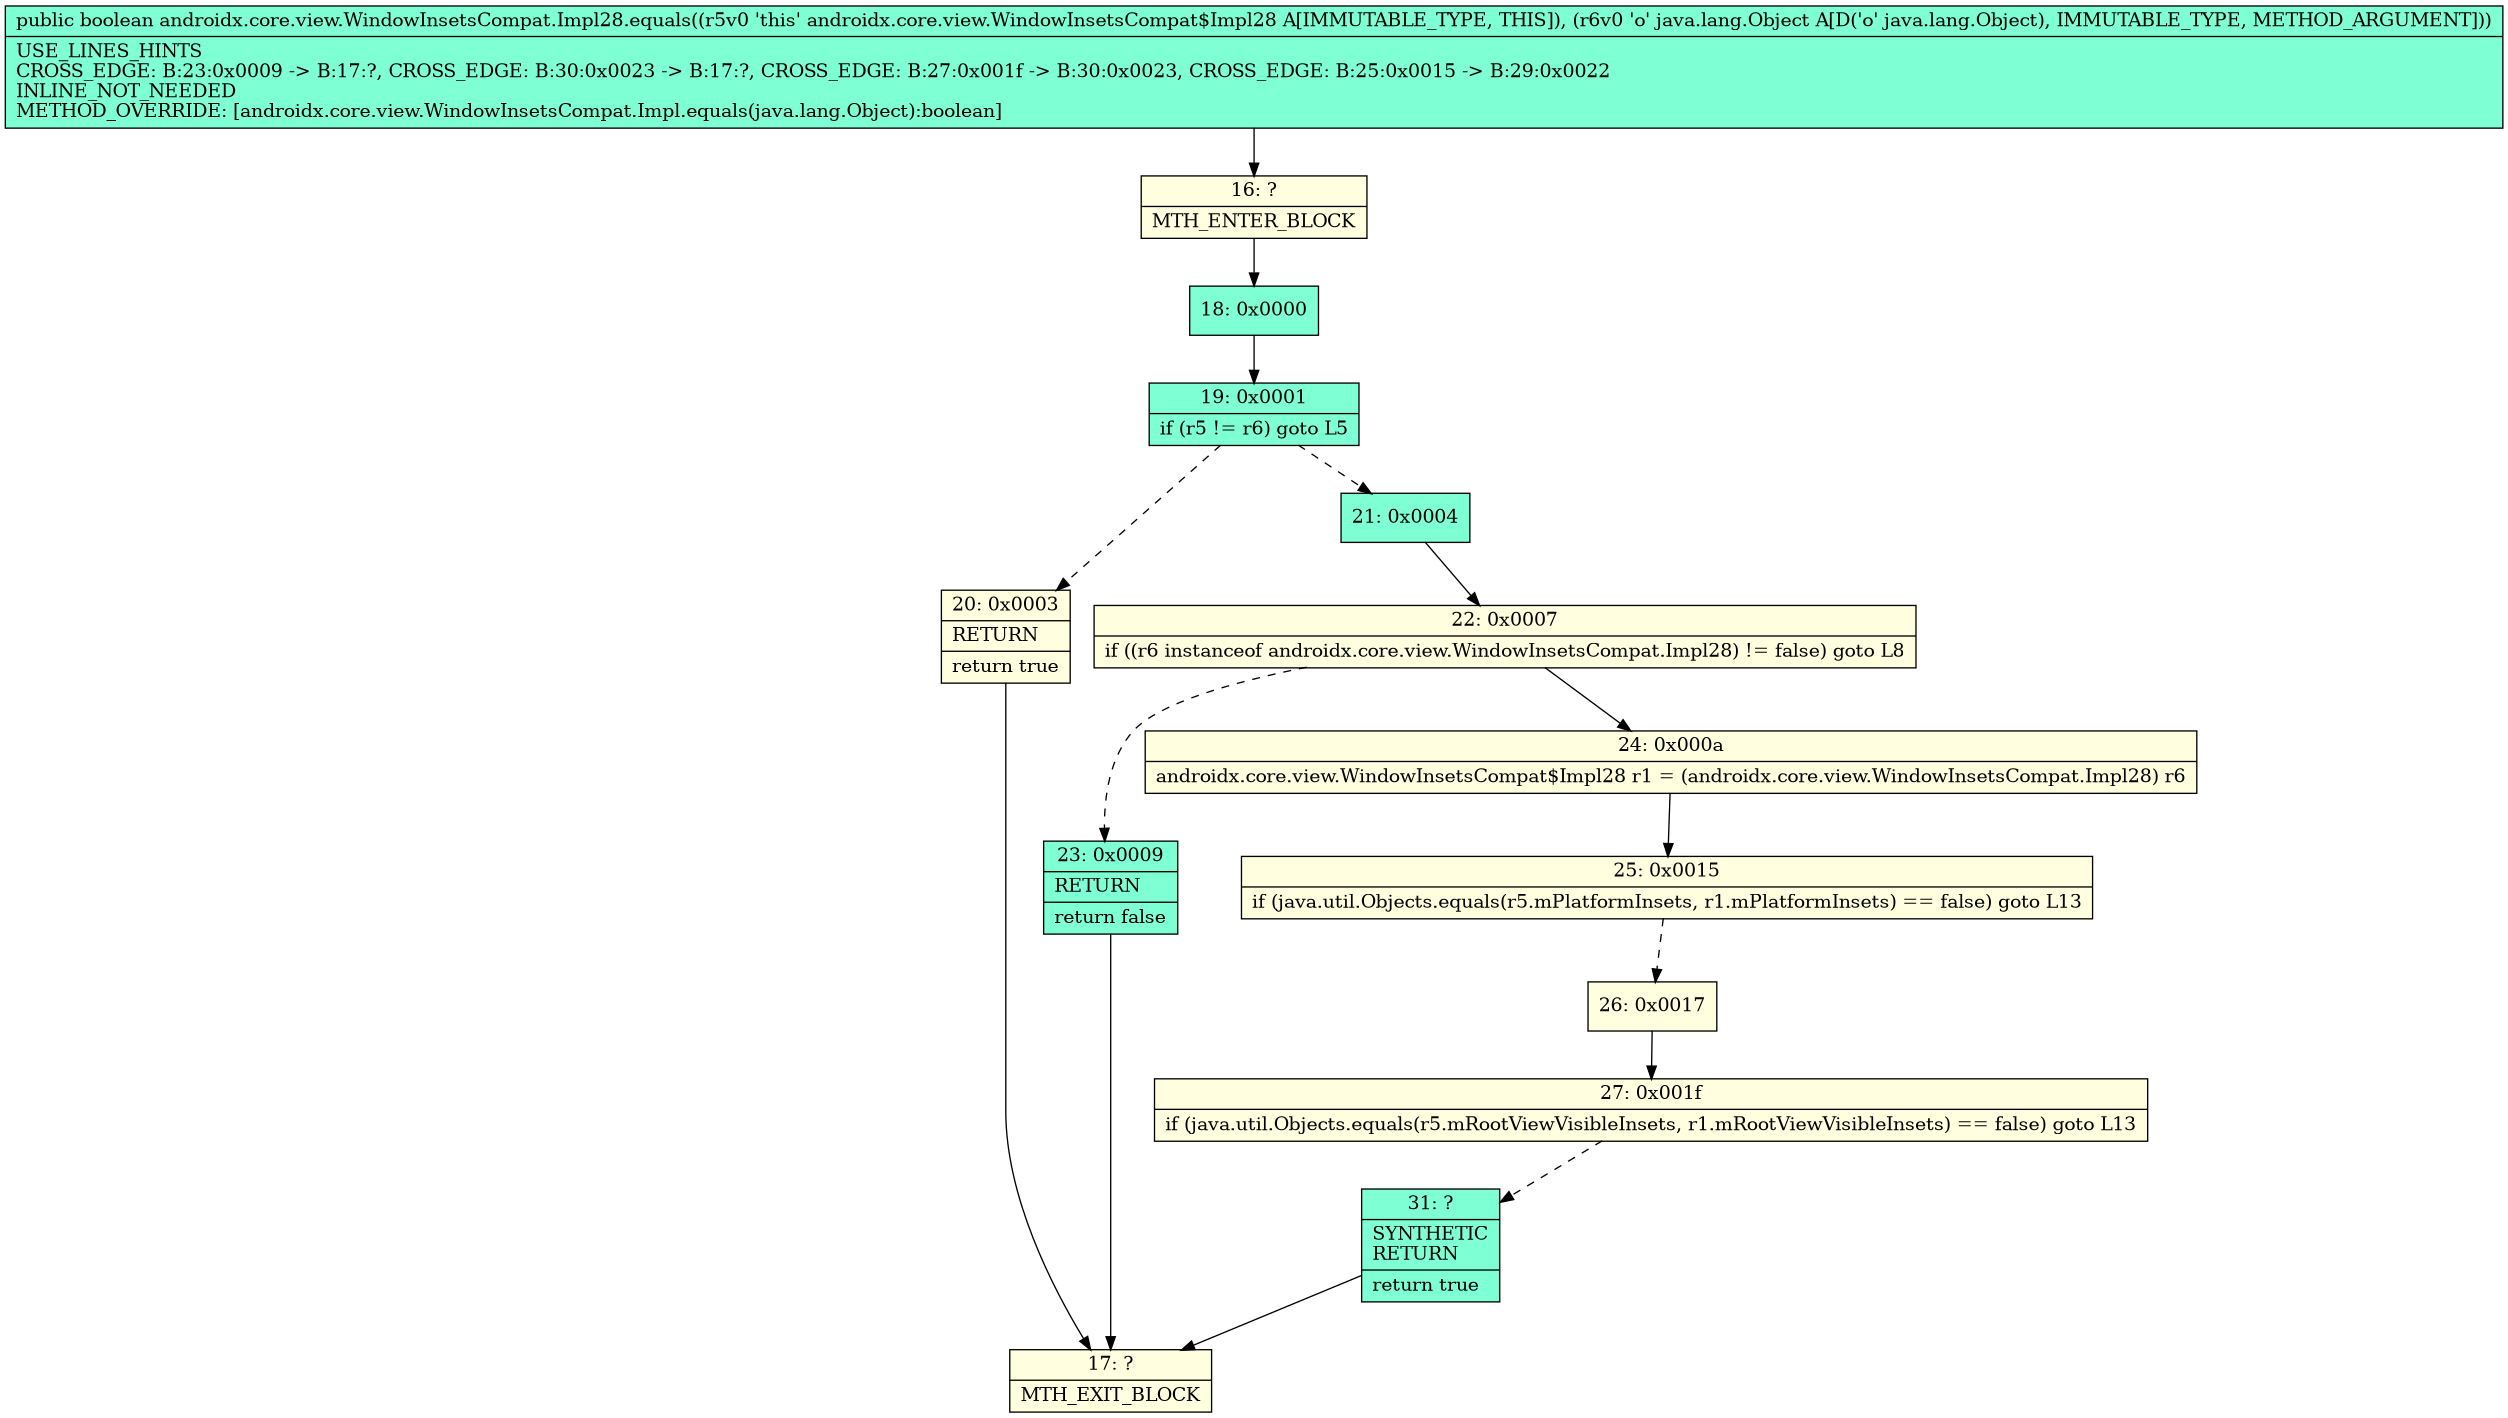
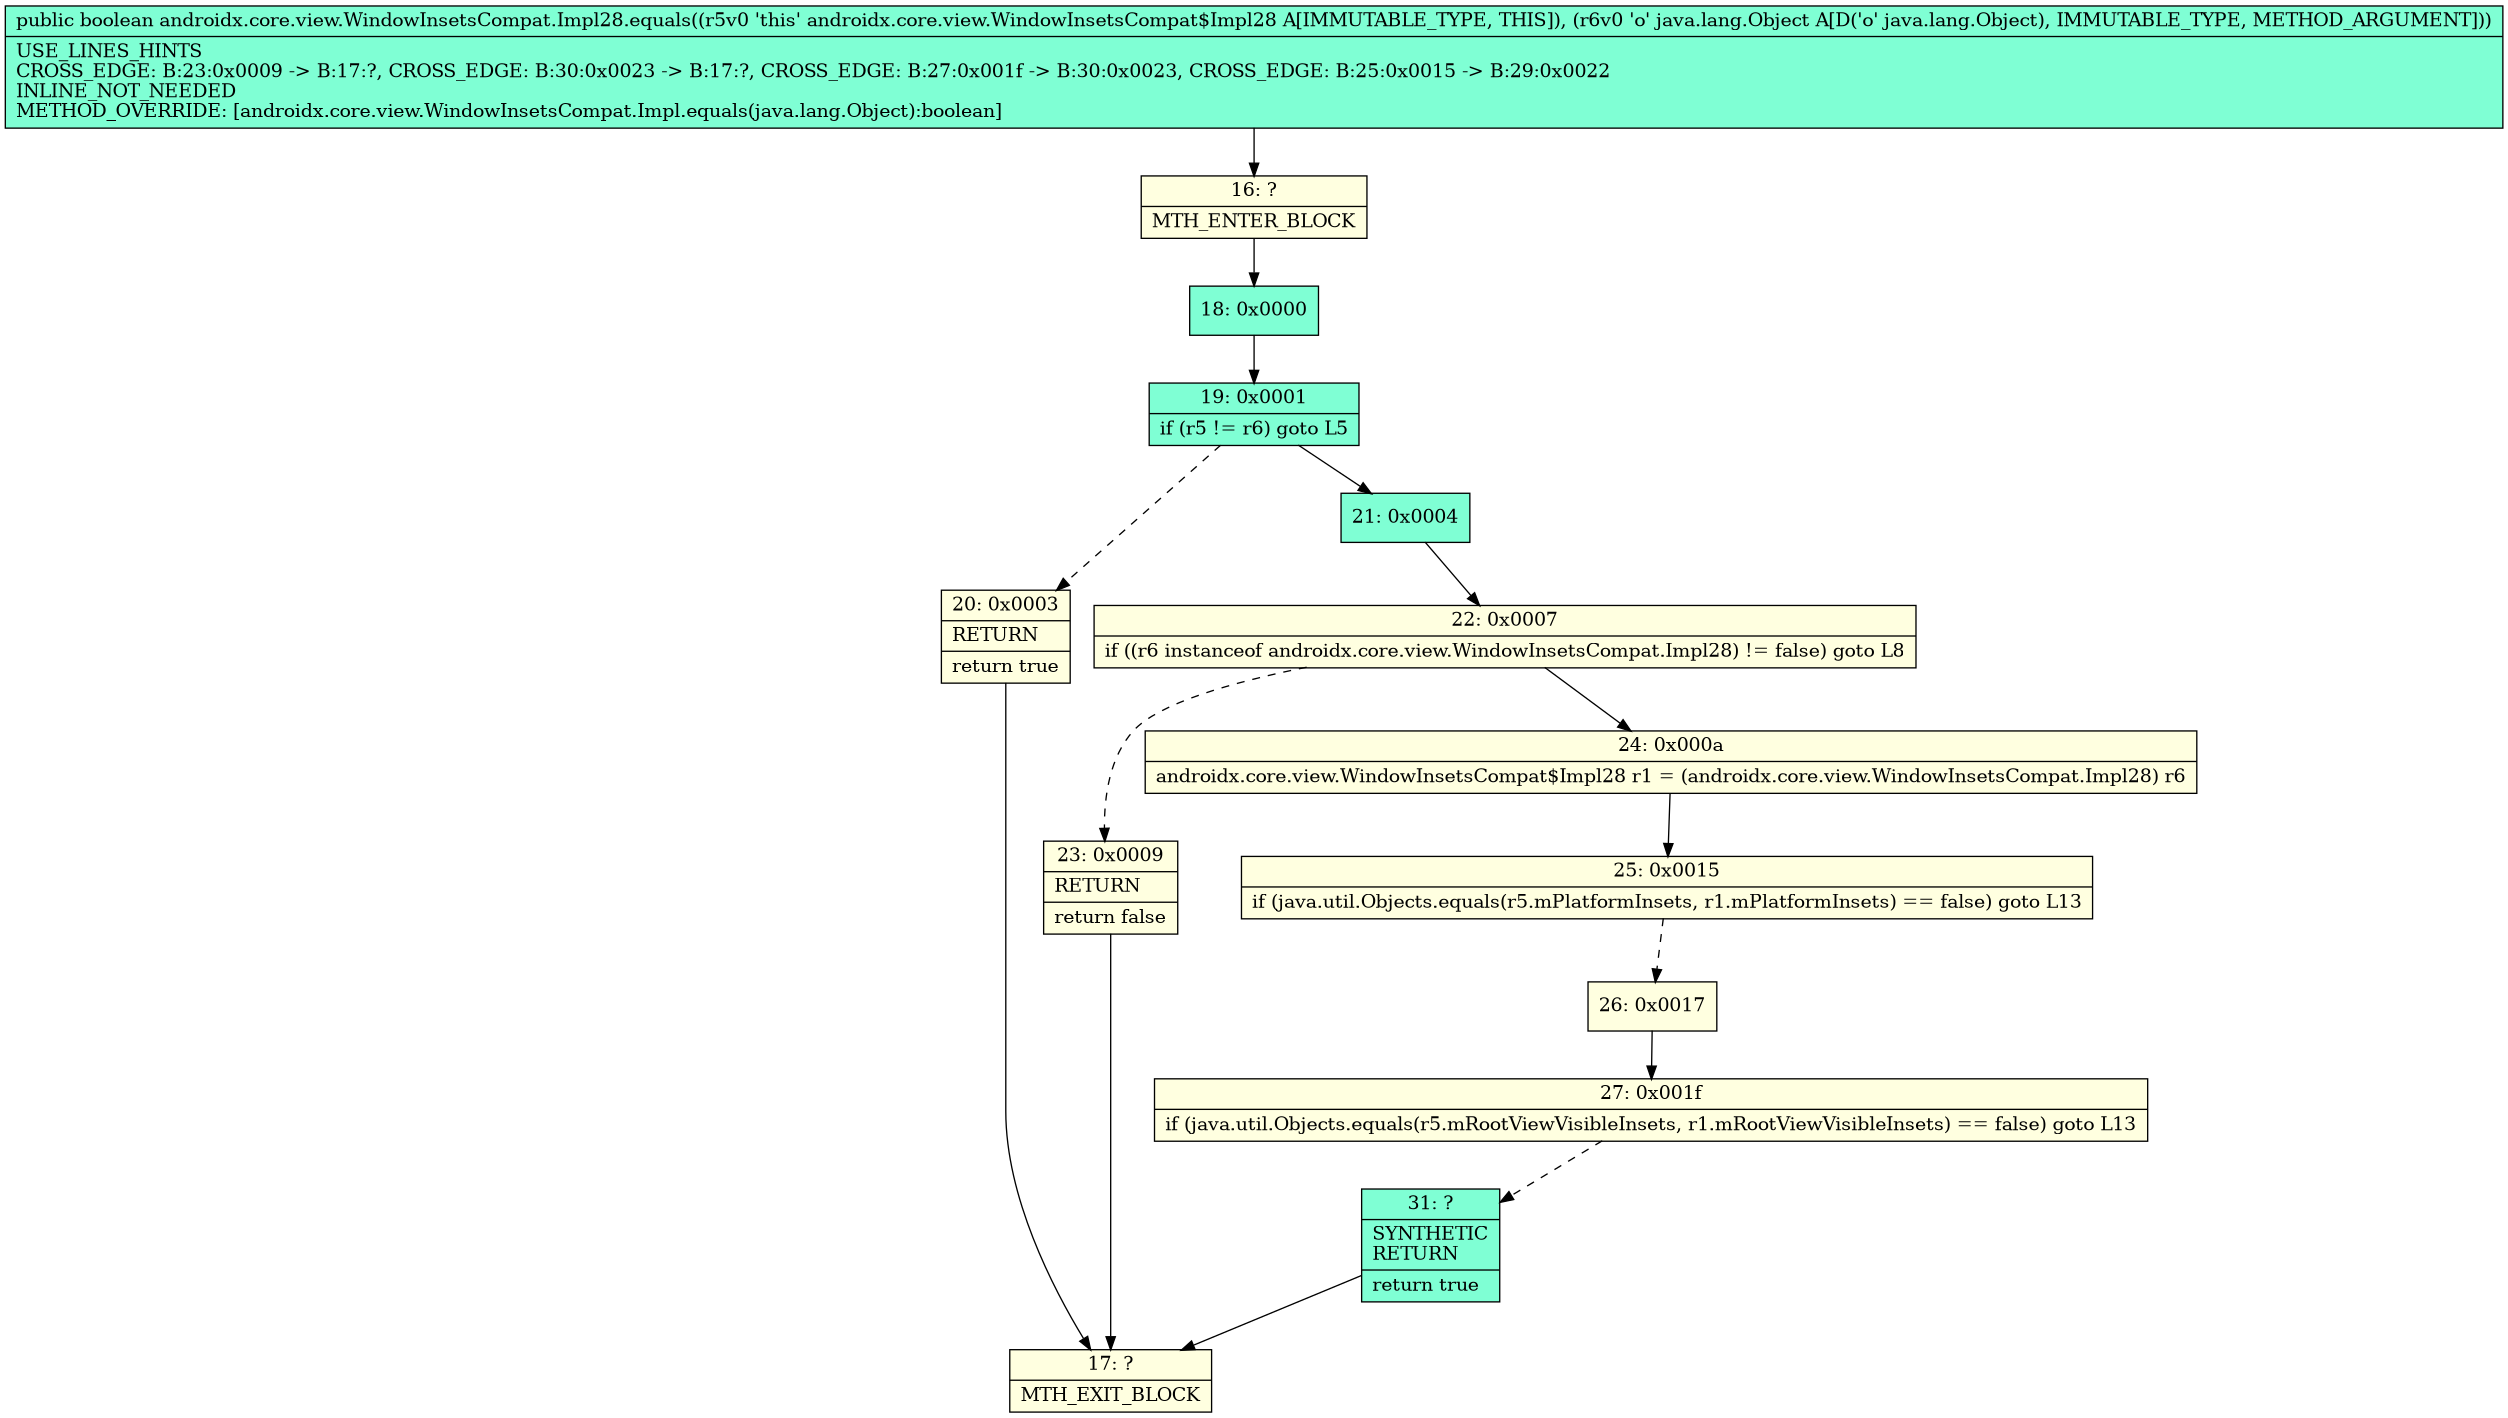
(1329, 466) -> (1329, 466)
(1111, 888) -> (1111, 888)
